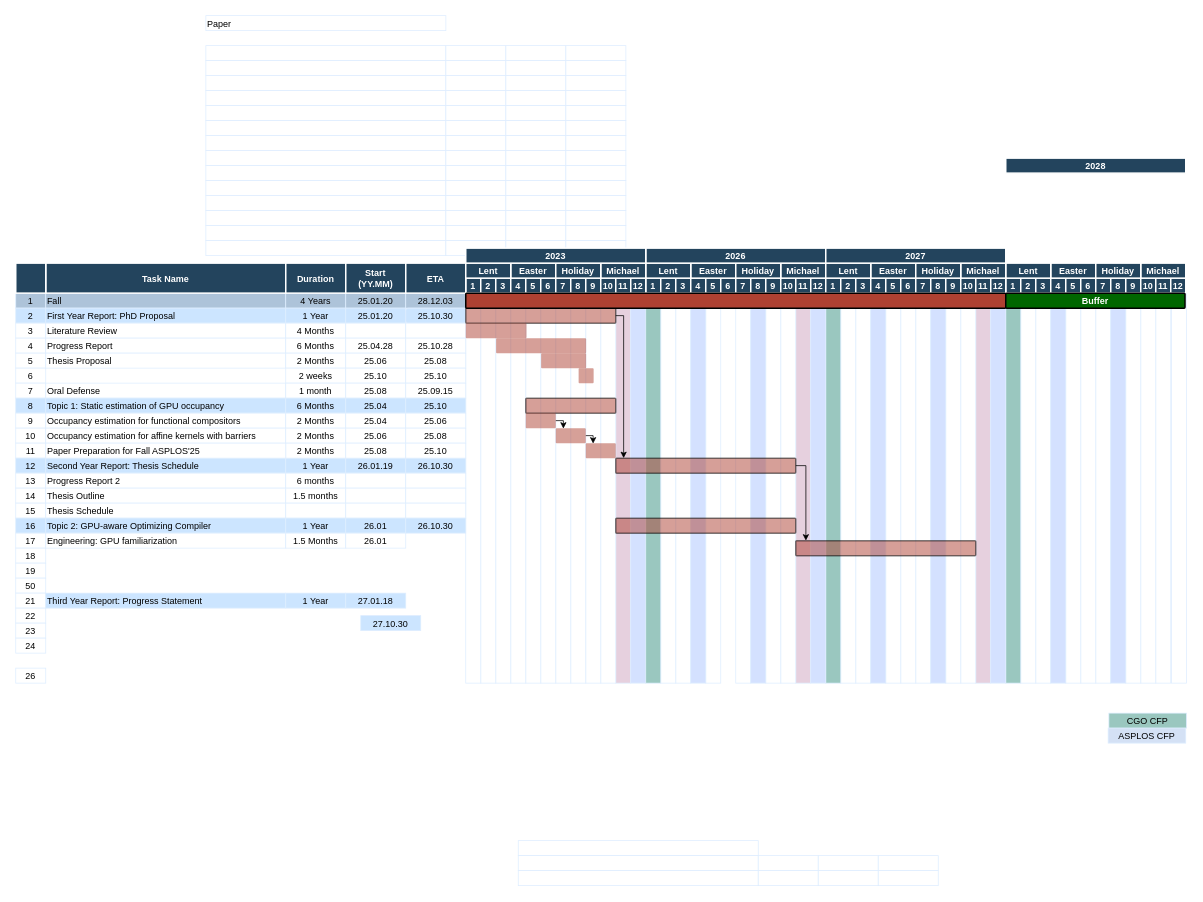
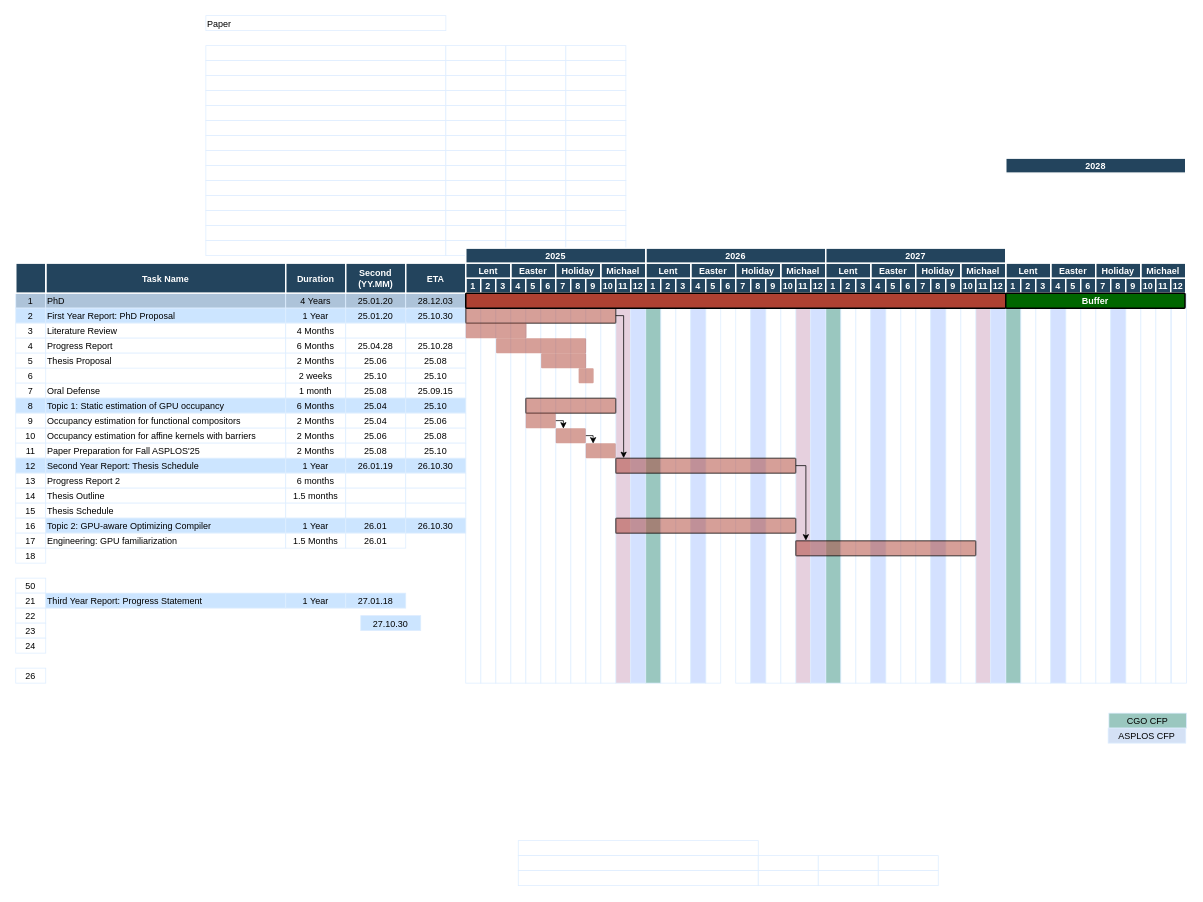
(555, 256) -> (555, 256)
(375, 273) -> (375, 273)
(55, 301) -> (54, 301)
(31, 525) -> (31, 525)
(31, 570) -> none
